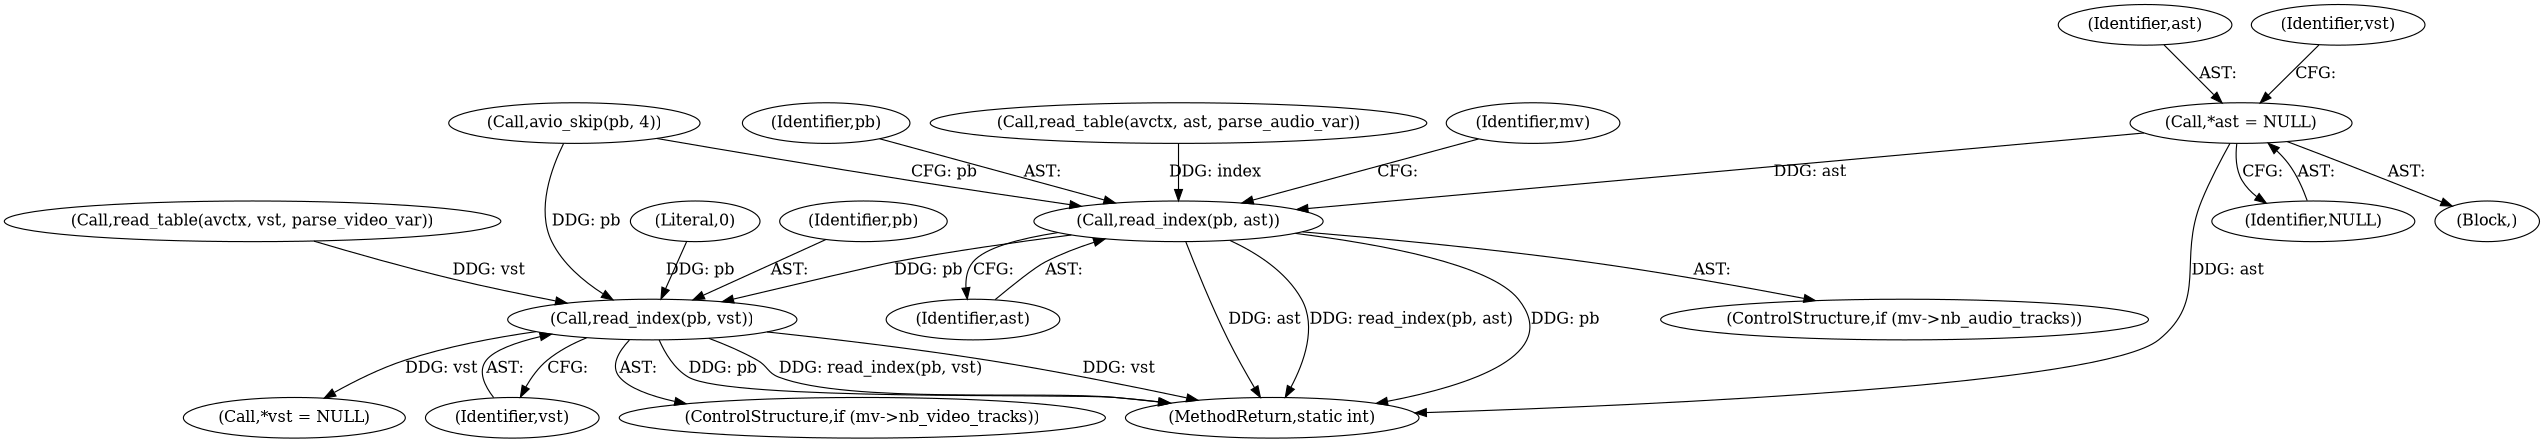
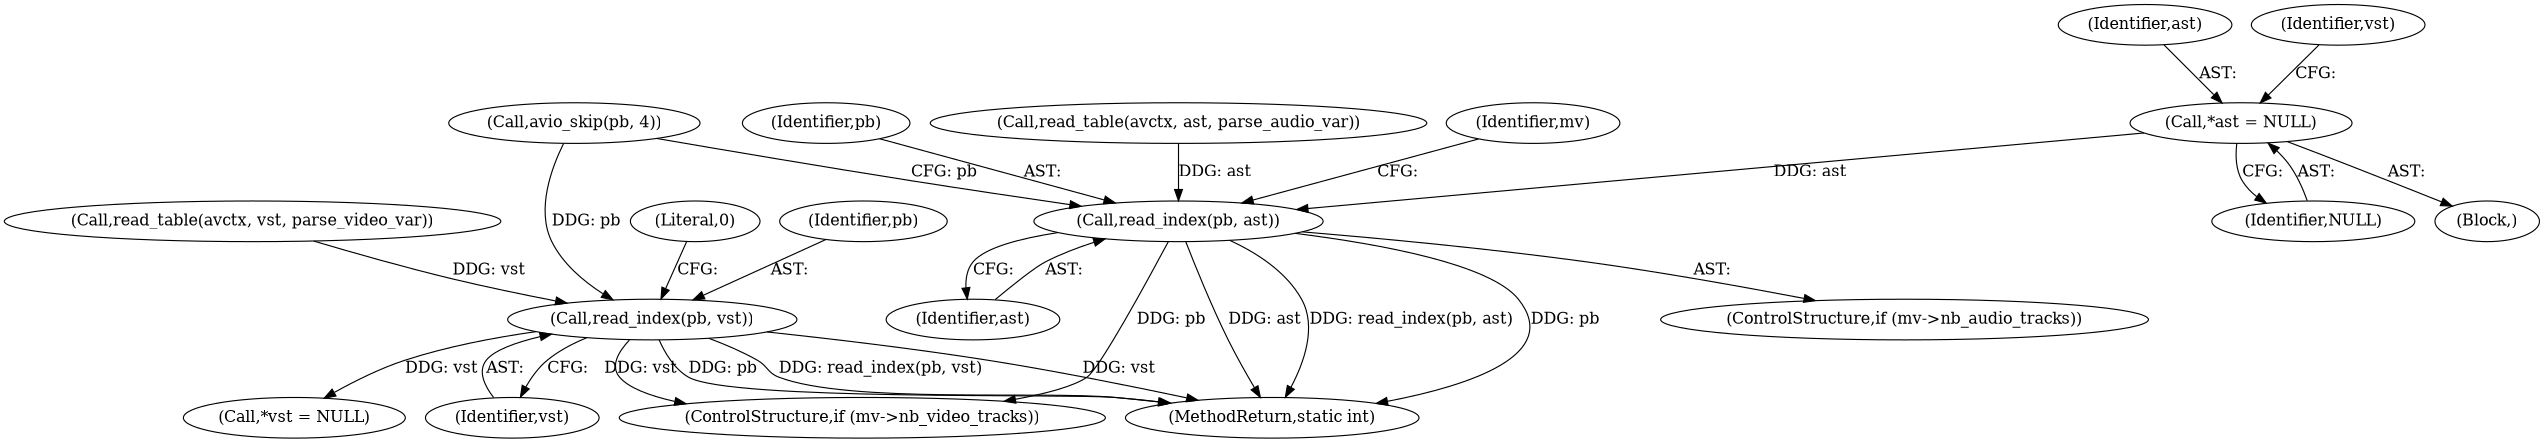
(1215, 172) -> (1215, 172)
(901, 261) -> (1111, 344)
(700, 270) -> (700, 270)
(641, 369) -> (641, 369)
(1902, 386) -> none
